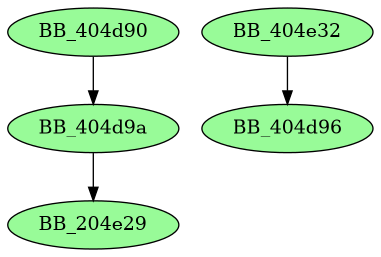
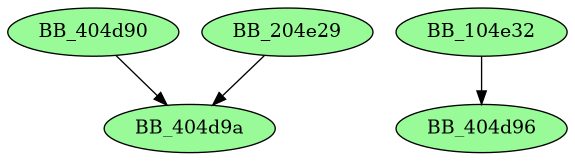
(287, 32) -> (482, 32)
(93, 170) -> (243, 76)
